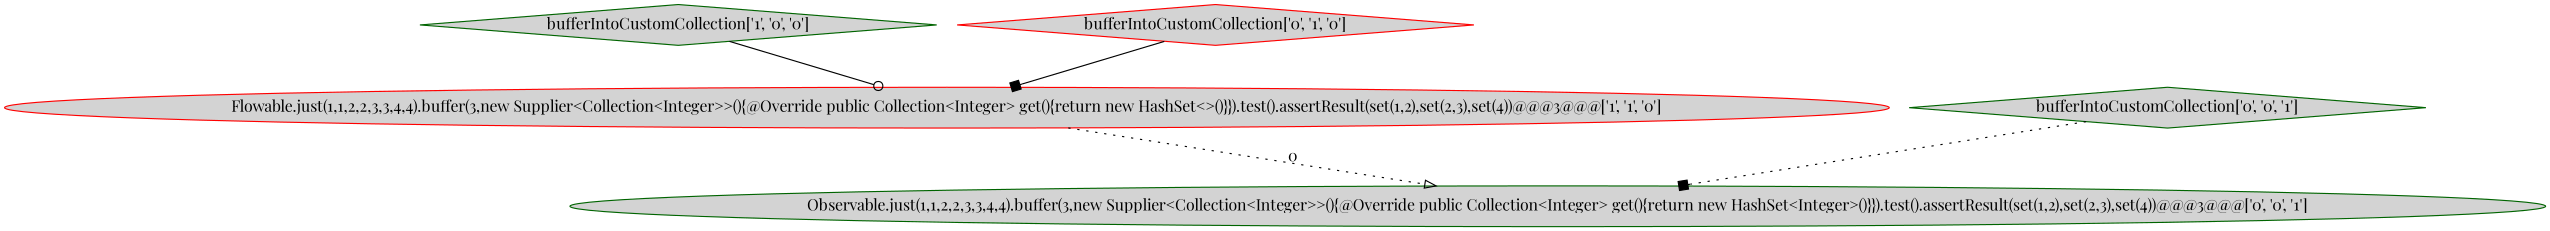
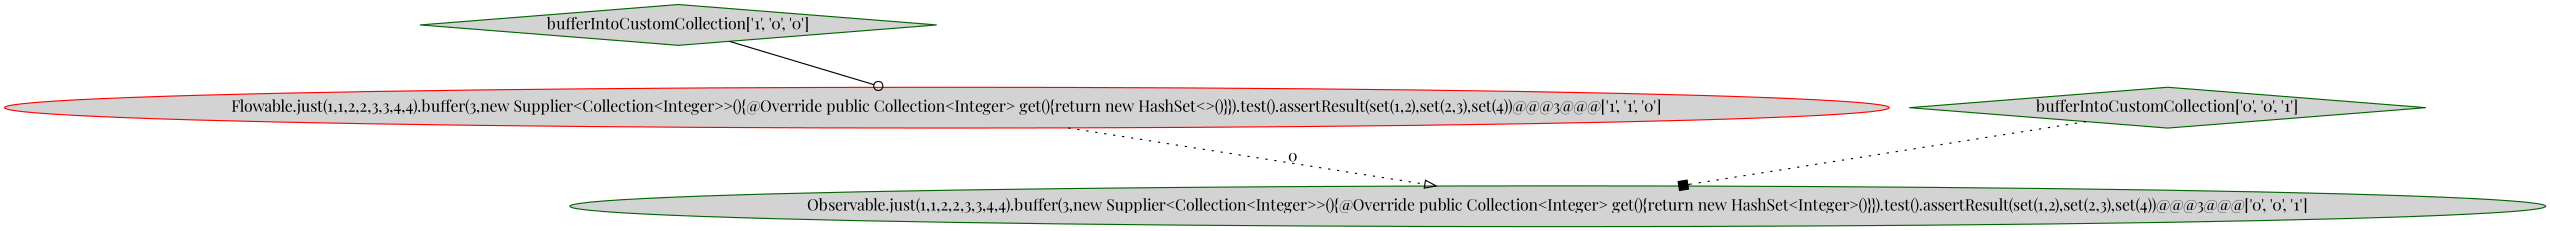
(1216, 25) -> none
